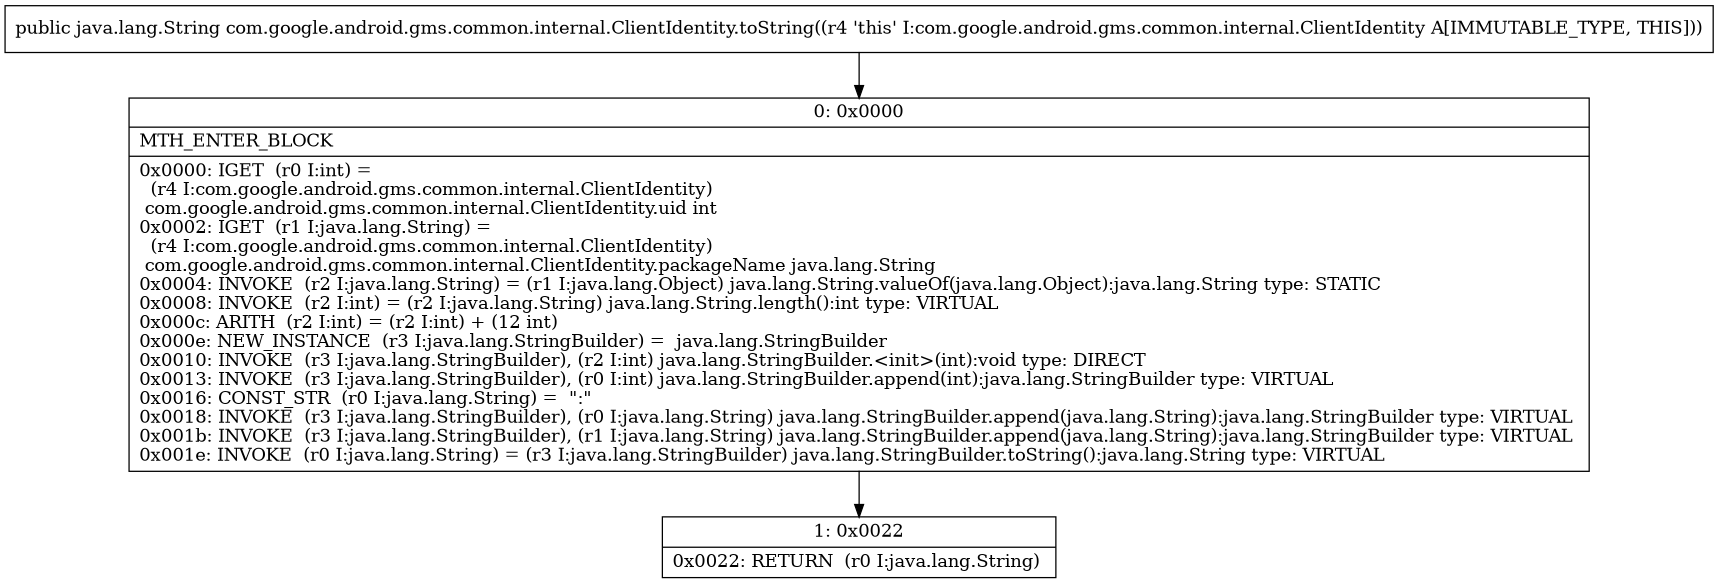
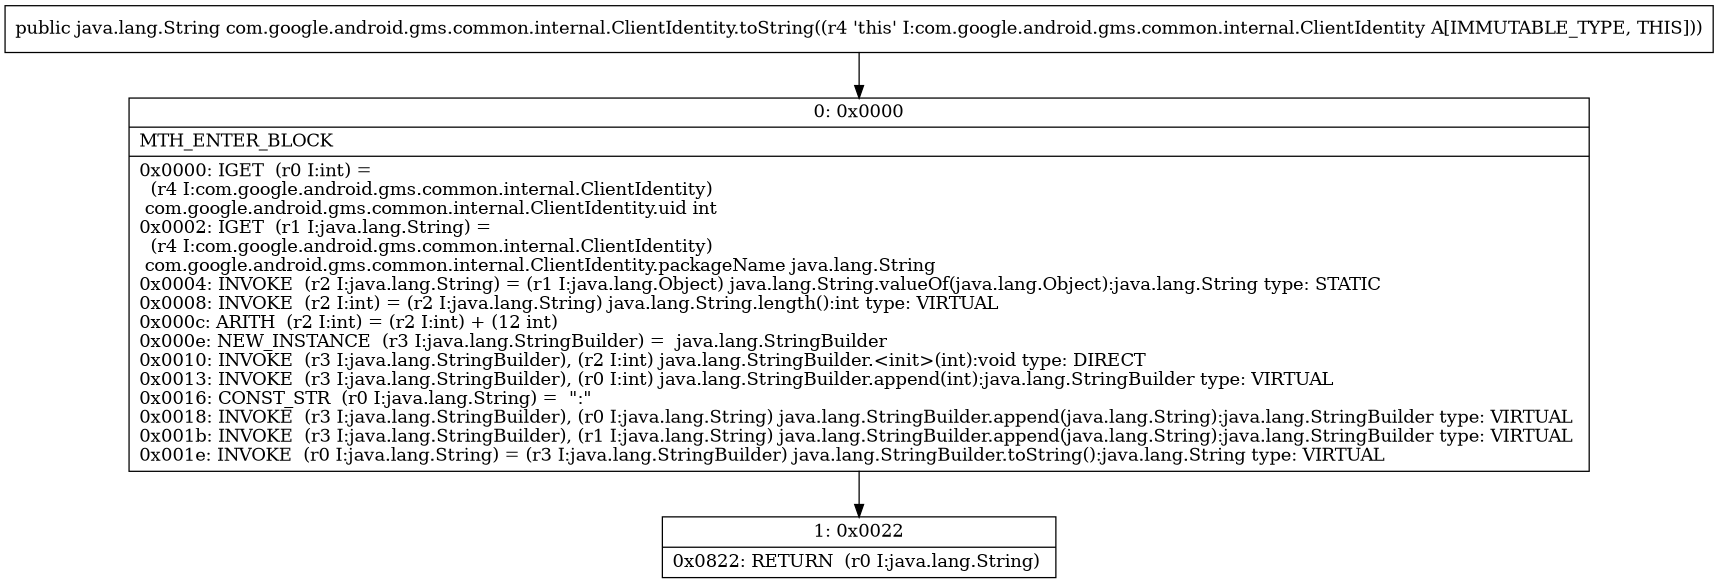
(859, 562) -> (859, 562)
